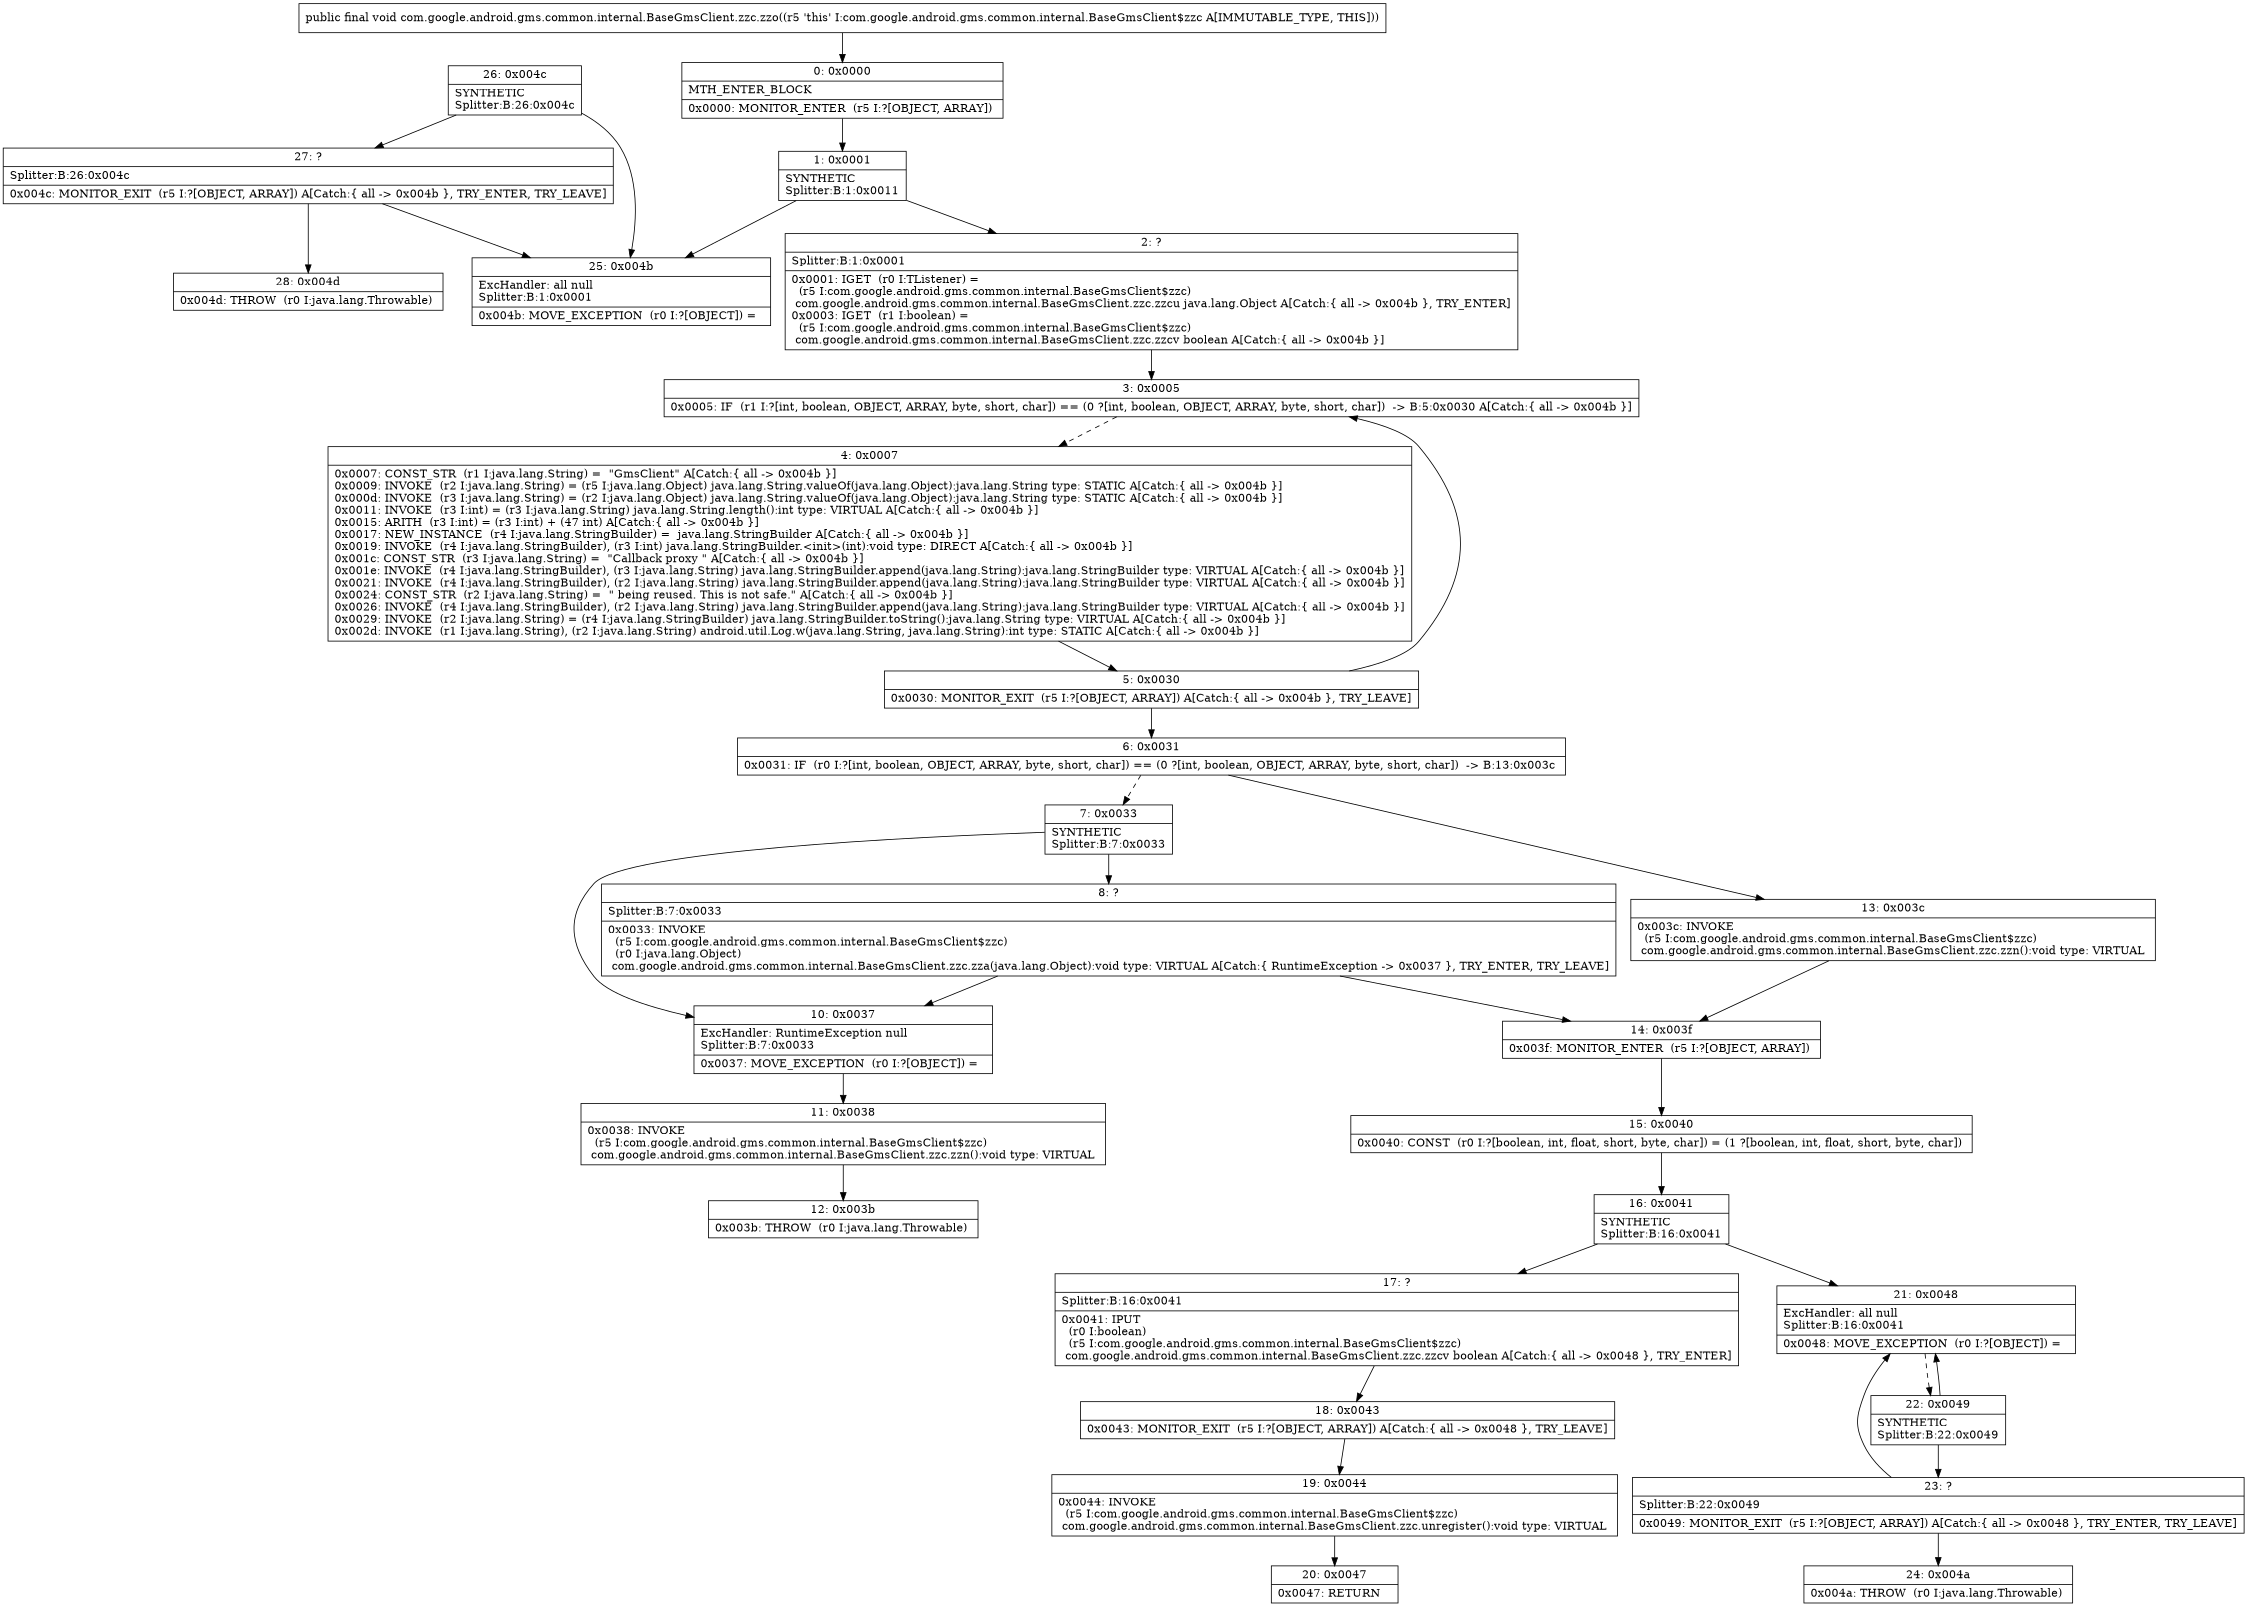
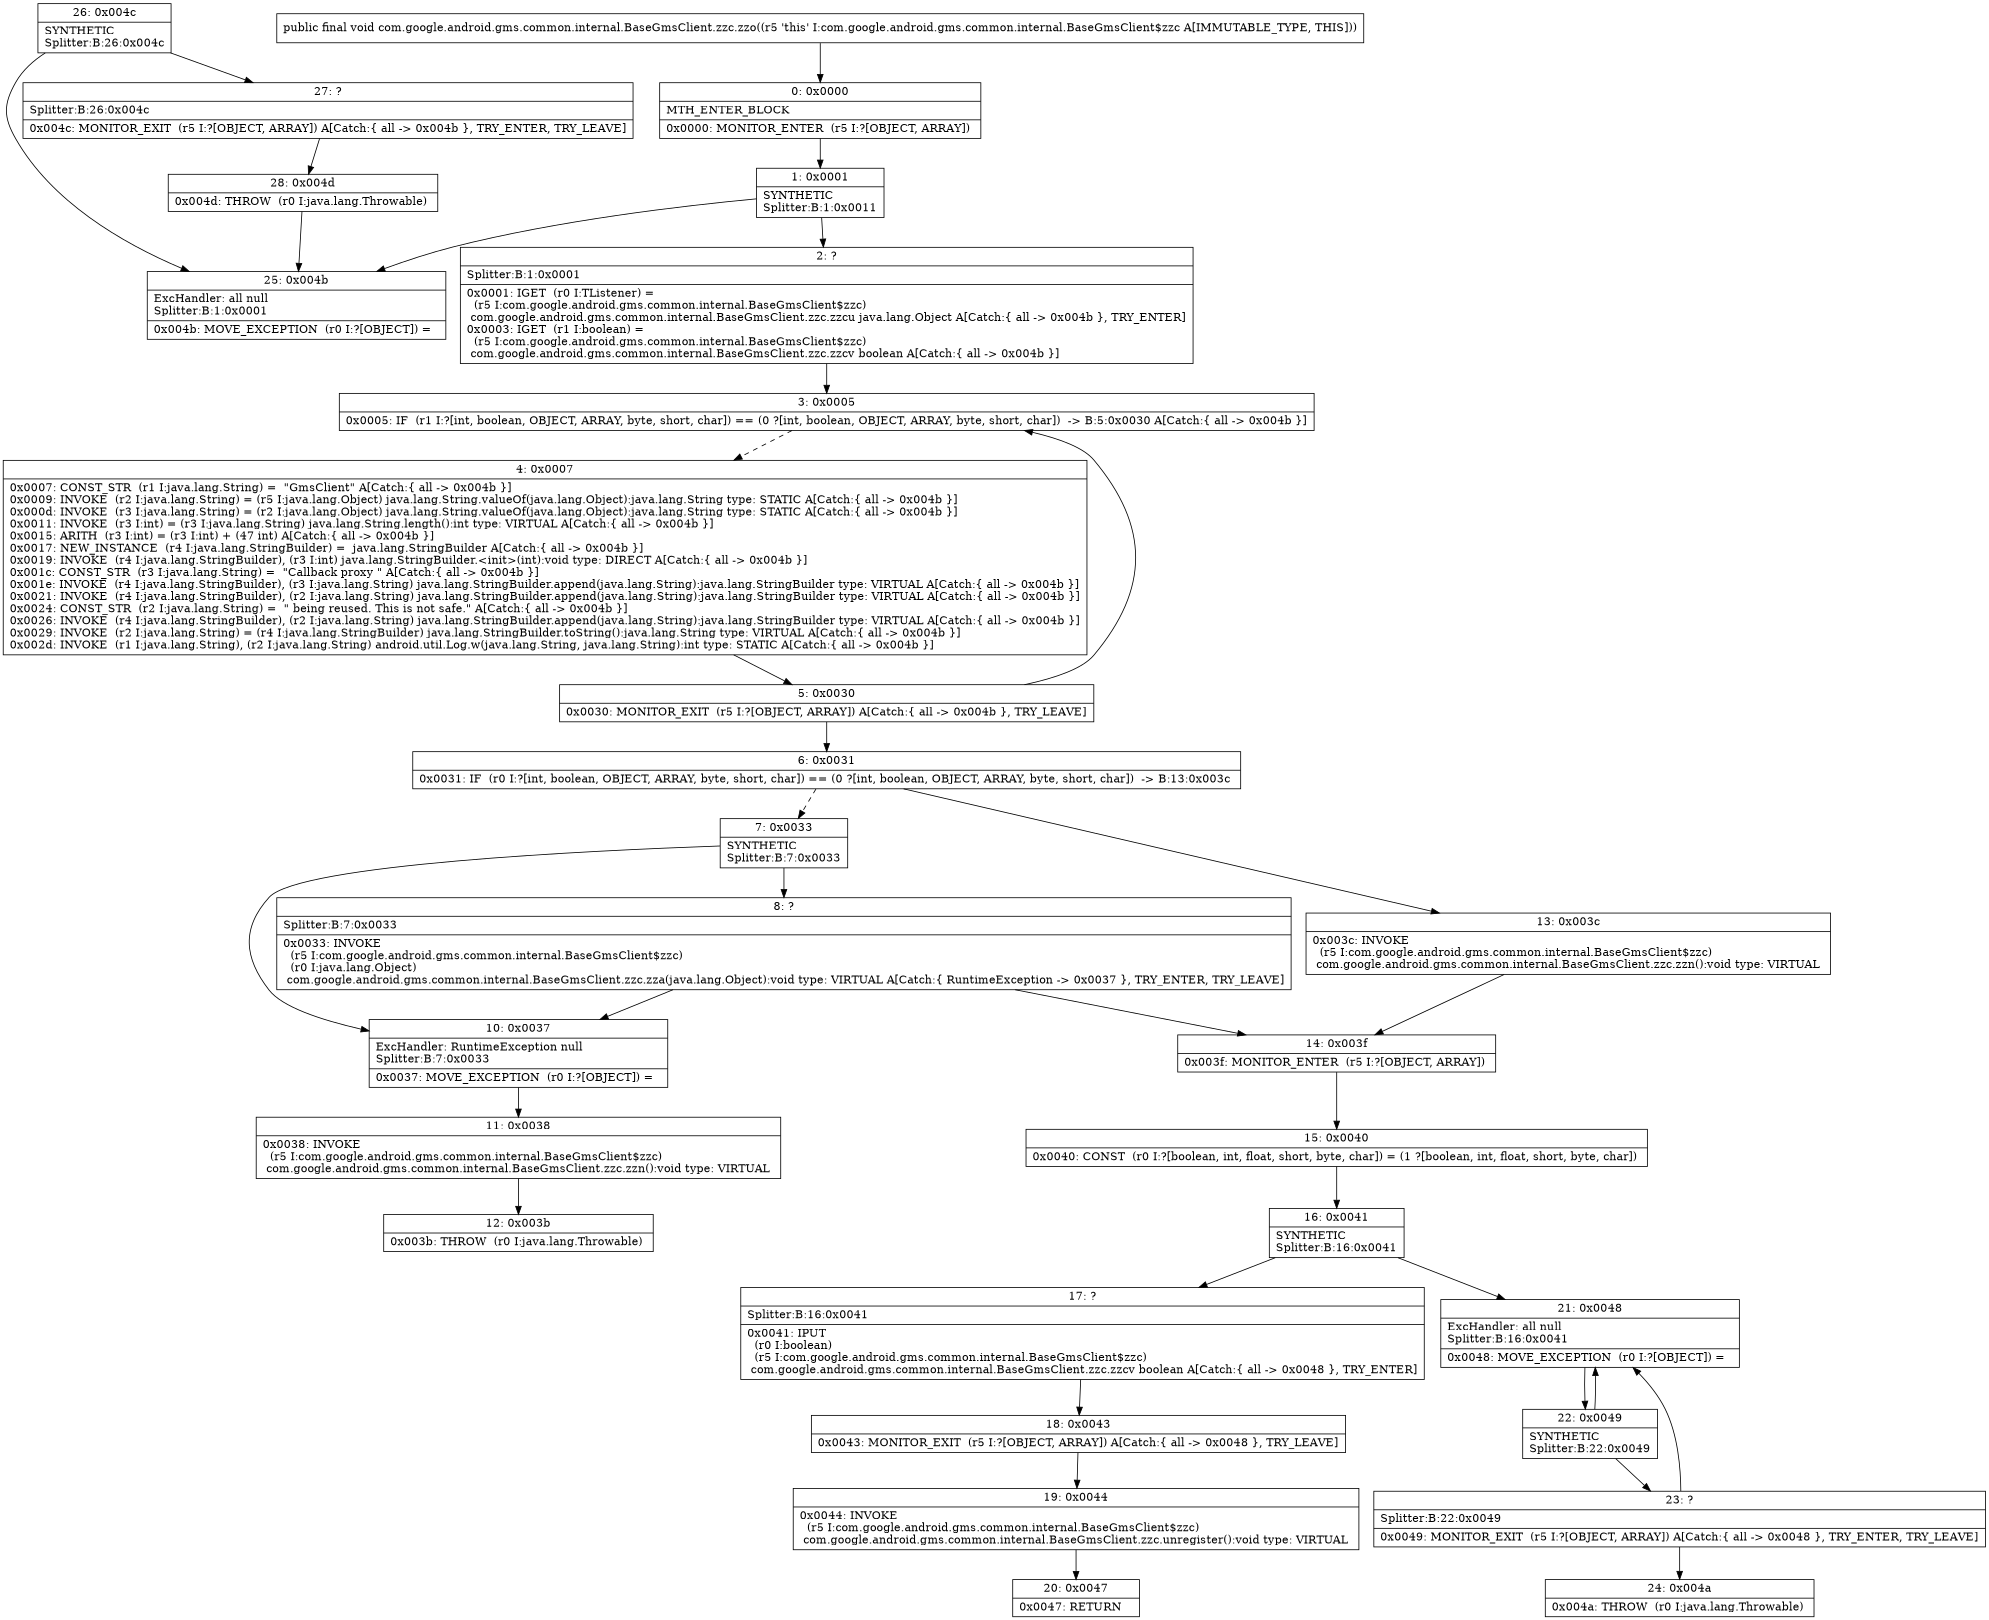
(452, 229) -> (300, 237)
(1927, 1371) -> (1585, 1384)
